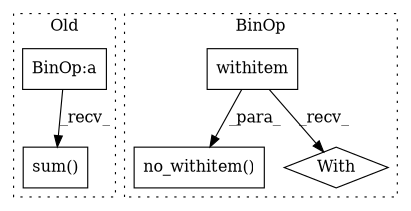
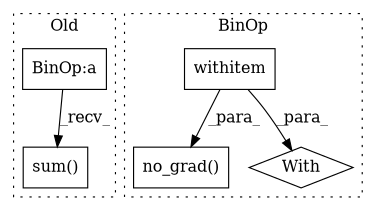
(324, 118) -> (302, 118)
(199, 168) -> (181, 168)
